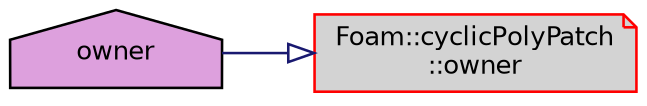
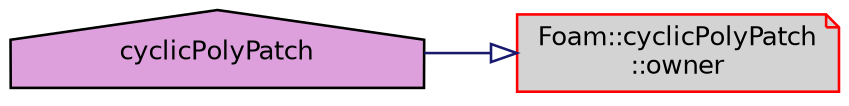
(116, 53) -> (217, 53)
